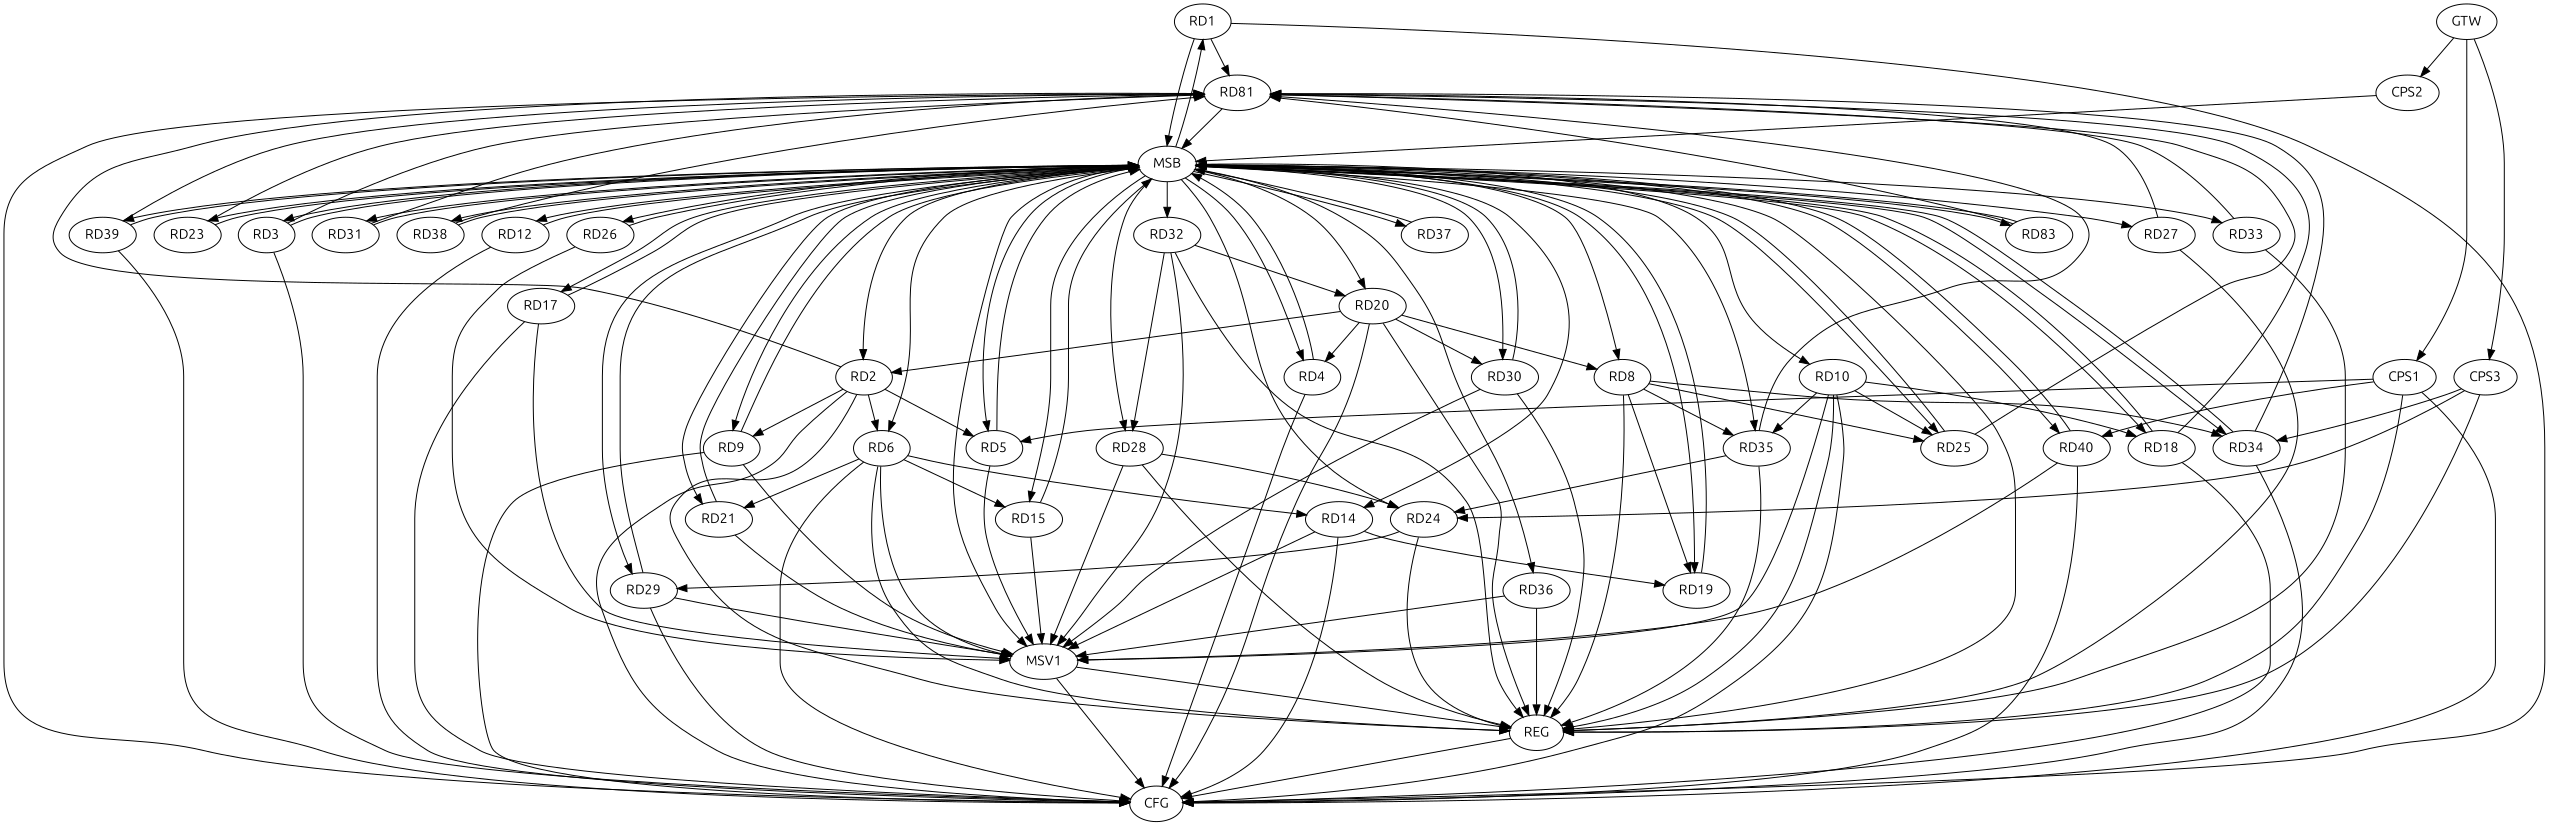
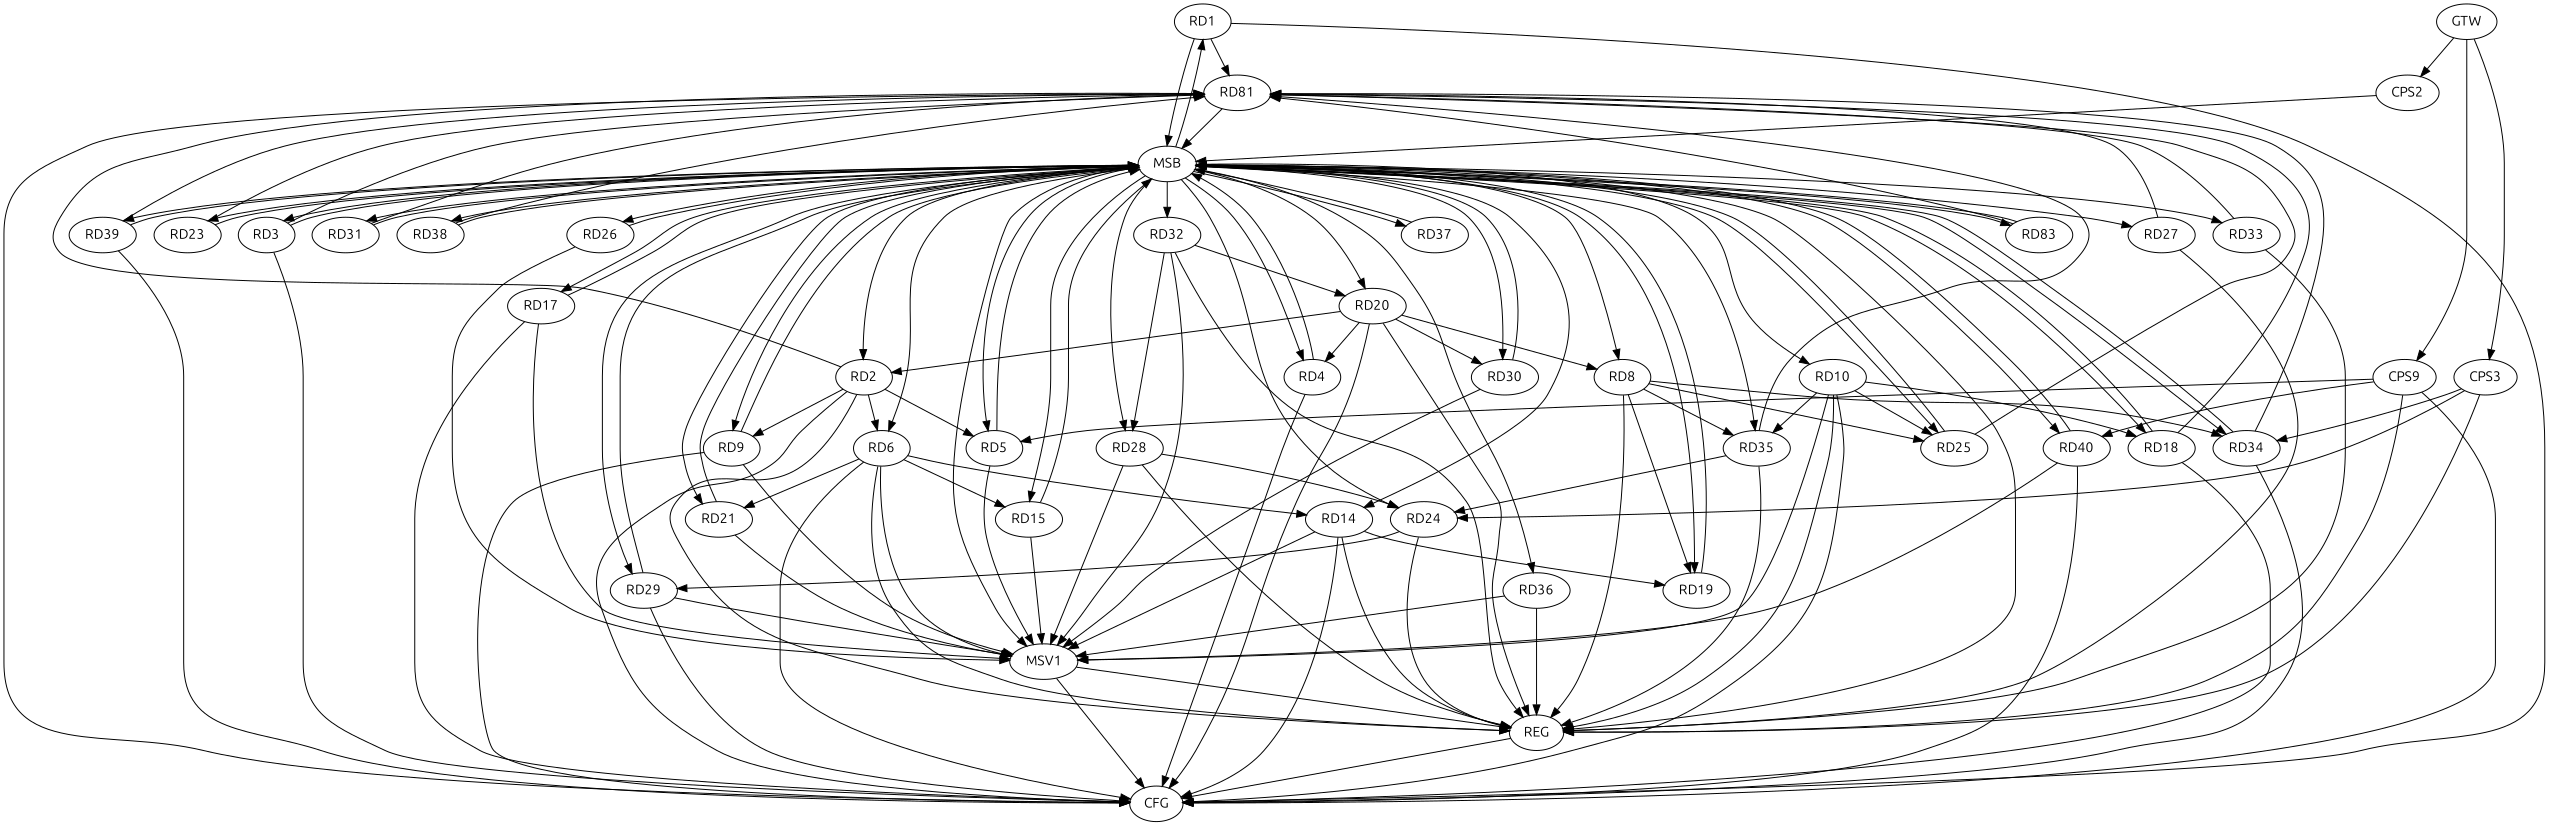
(515, 235) -> none
(2405, 377) -> (2405, 377)
(1583, 545) -> (1390, 659)
